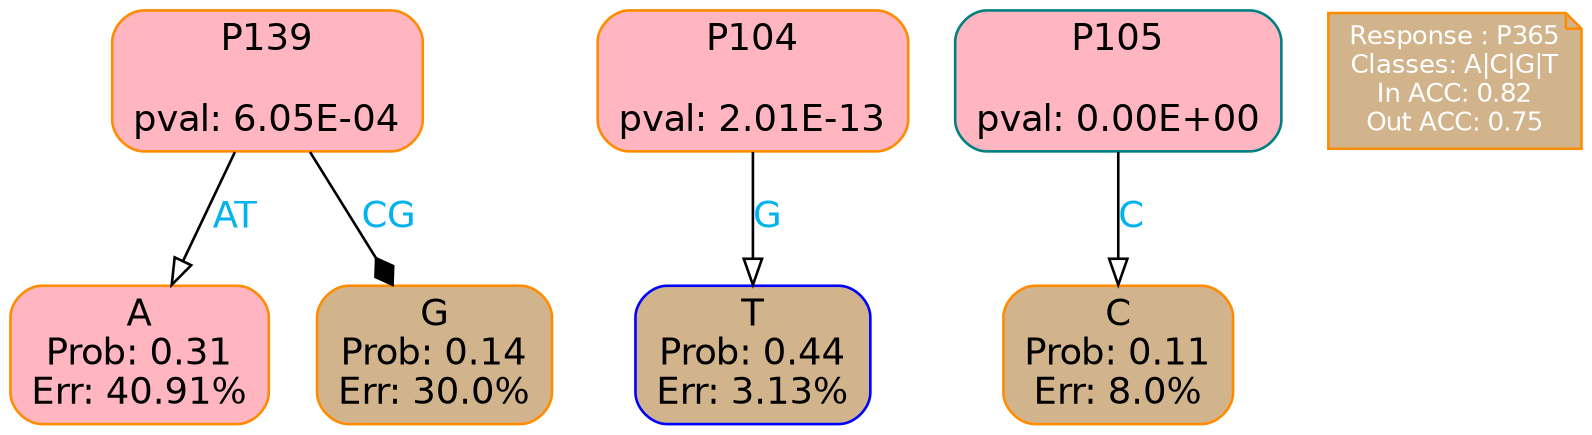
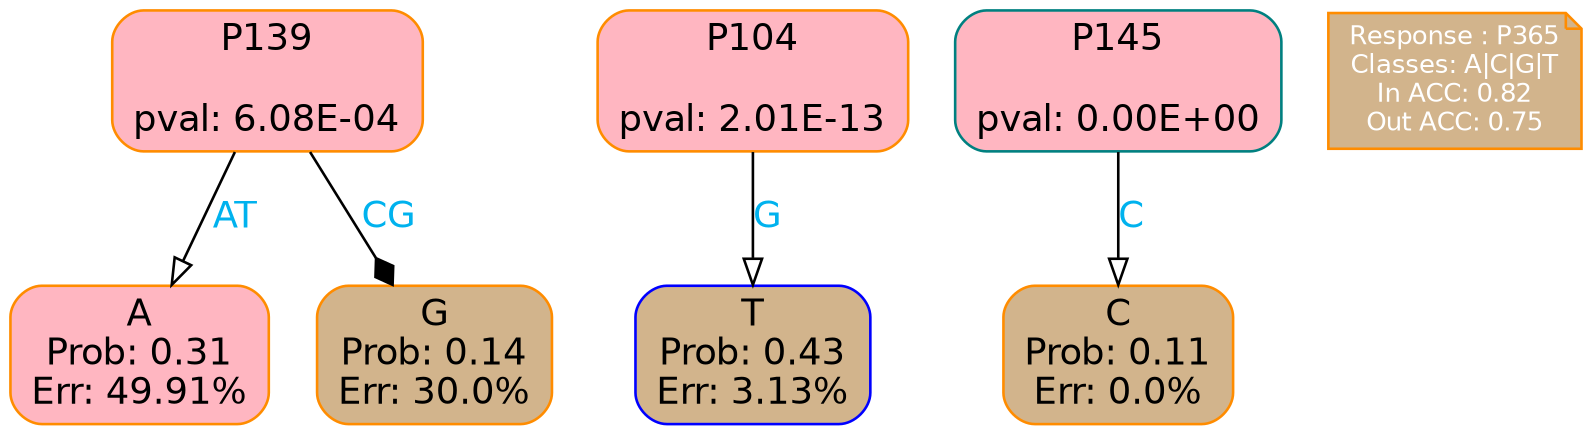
(267, 81) -> (267, 81)
(1118, 81) -> (1118, 81)
(140, 355) -> (140, 355)
(753, 355) -> (753, 355)
(1118, 355) -> (1118, 355)
